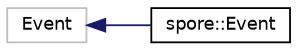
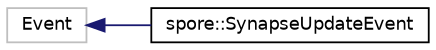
(221, 25) -> (290, 25)
